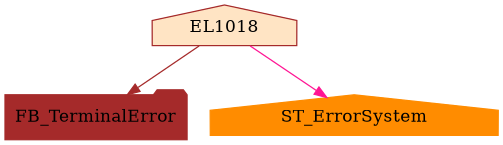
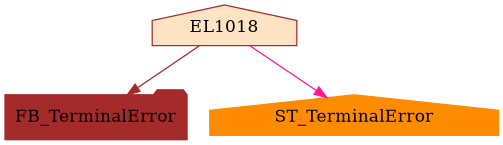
(354, 117) -> (354, 117)
